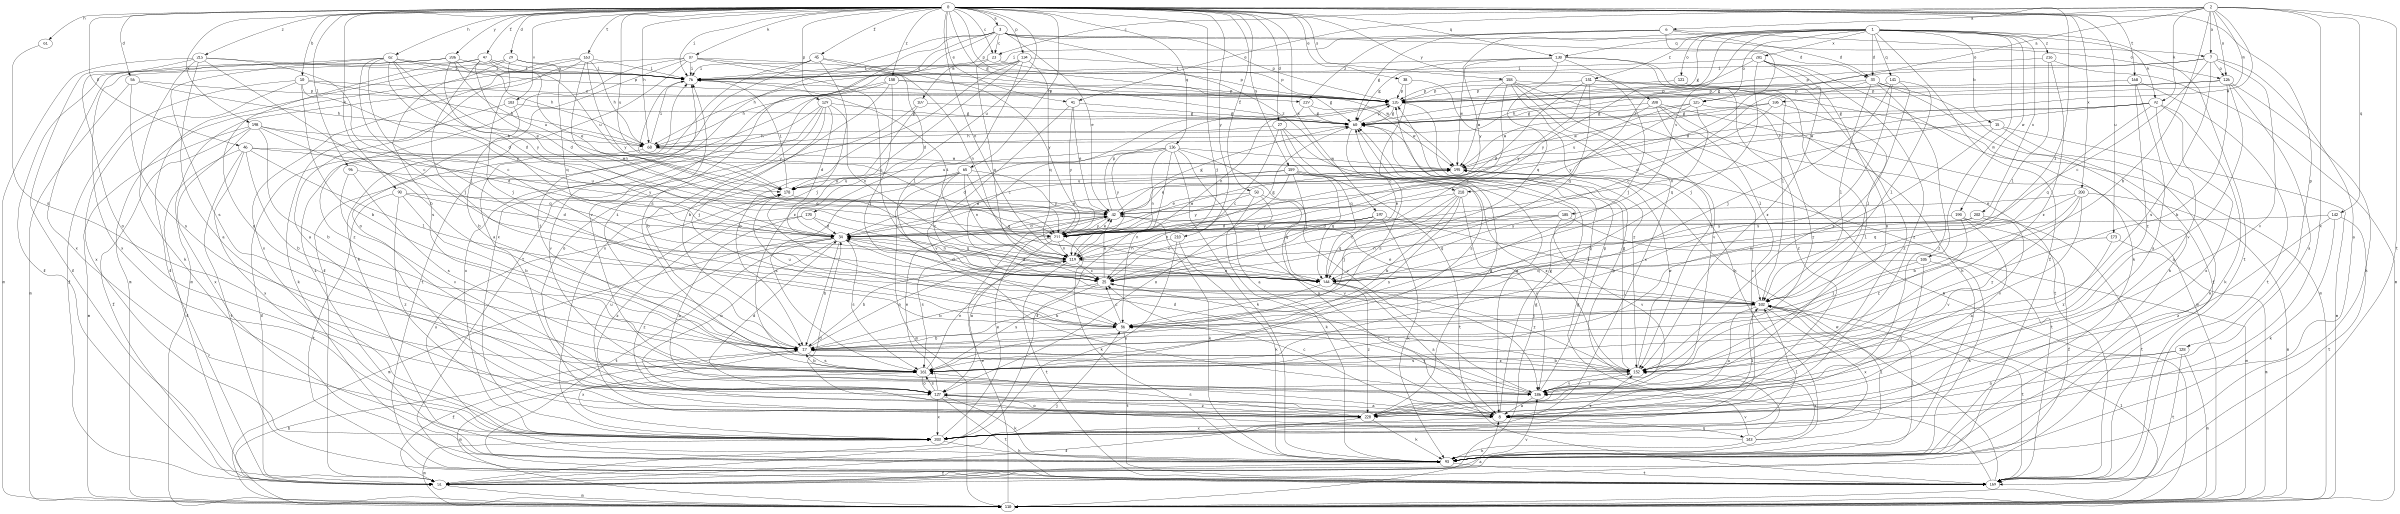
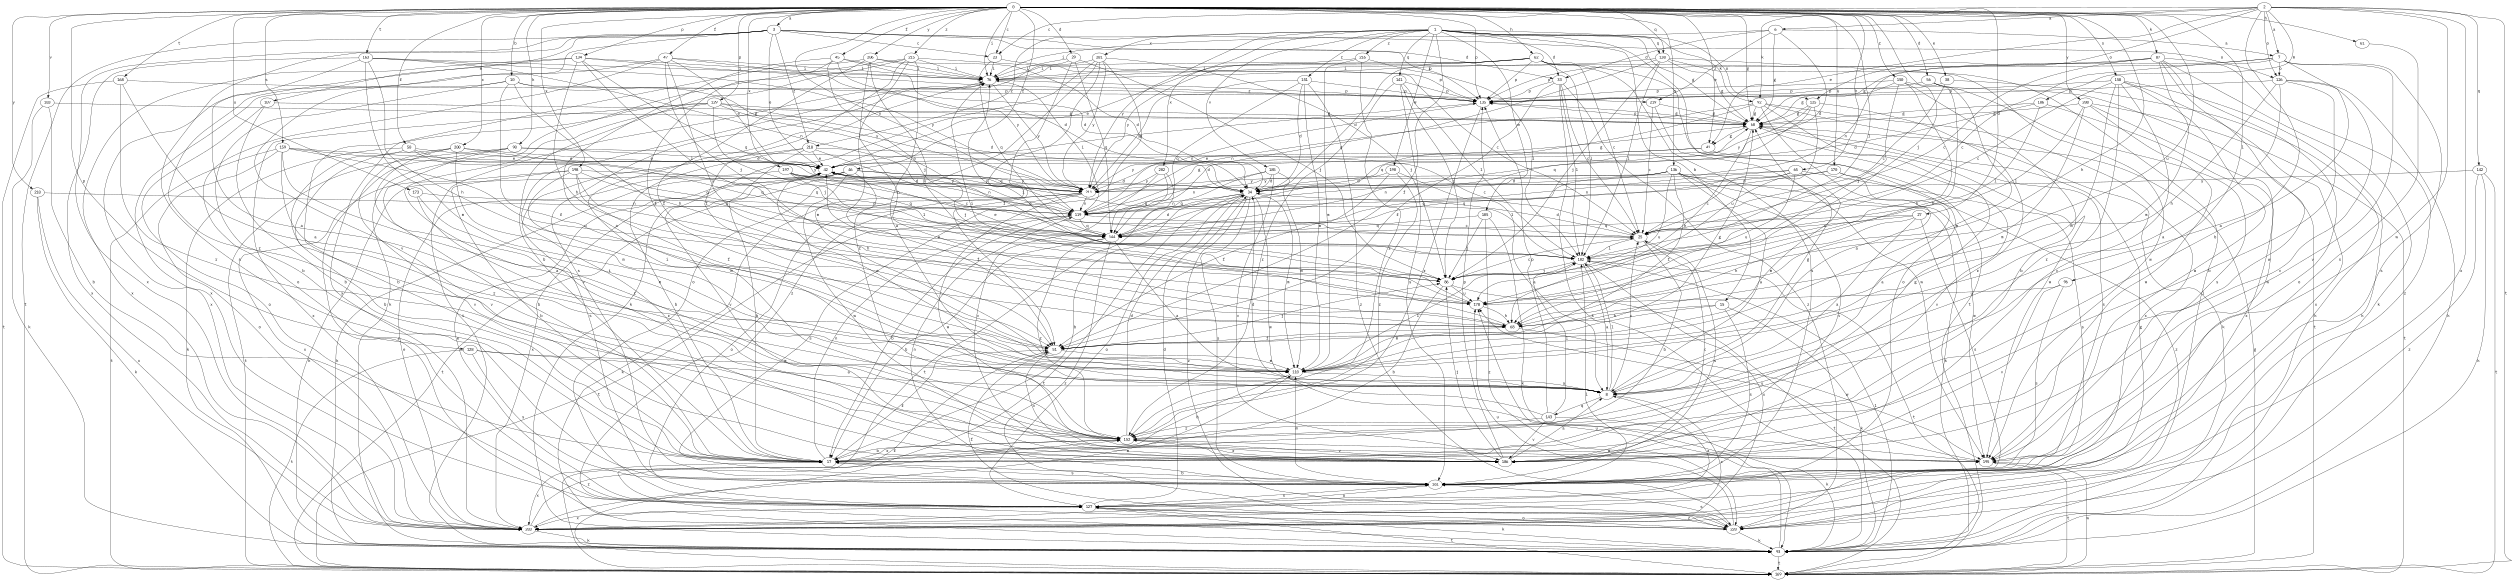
(1681, 80) -> none
(1213, 114) -> (1730, 134)
none -> (1497, 312)
